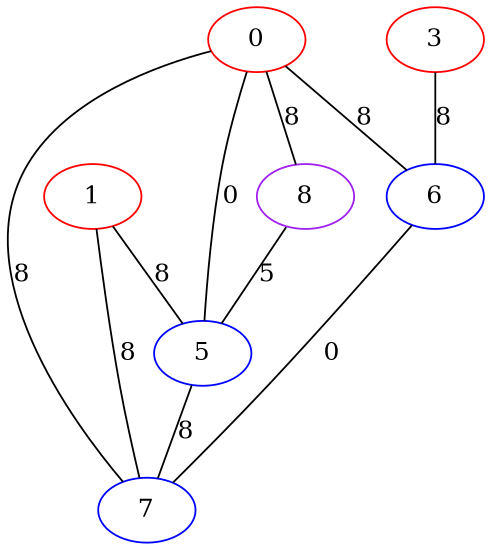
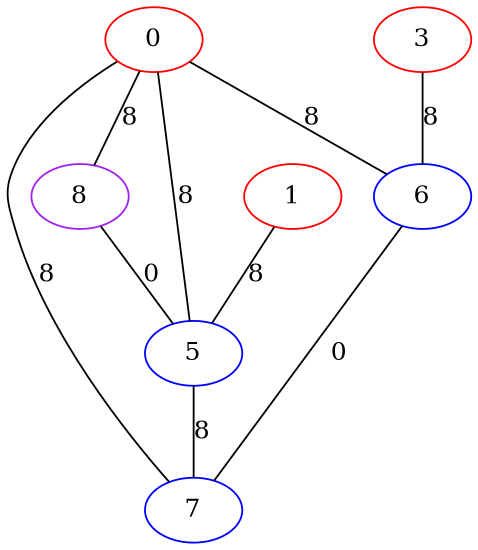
(232, 197) -> (186, 197)
(268, 275) -> (152, 275)
(114, 354) -> none
